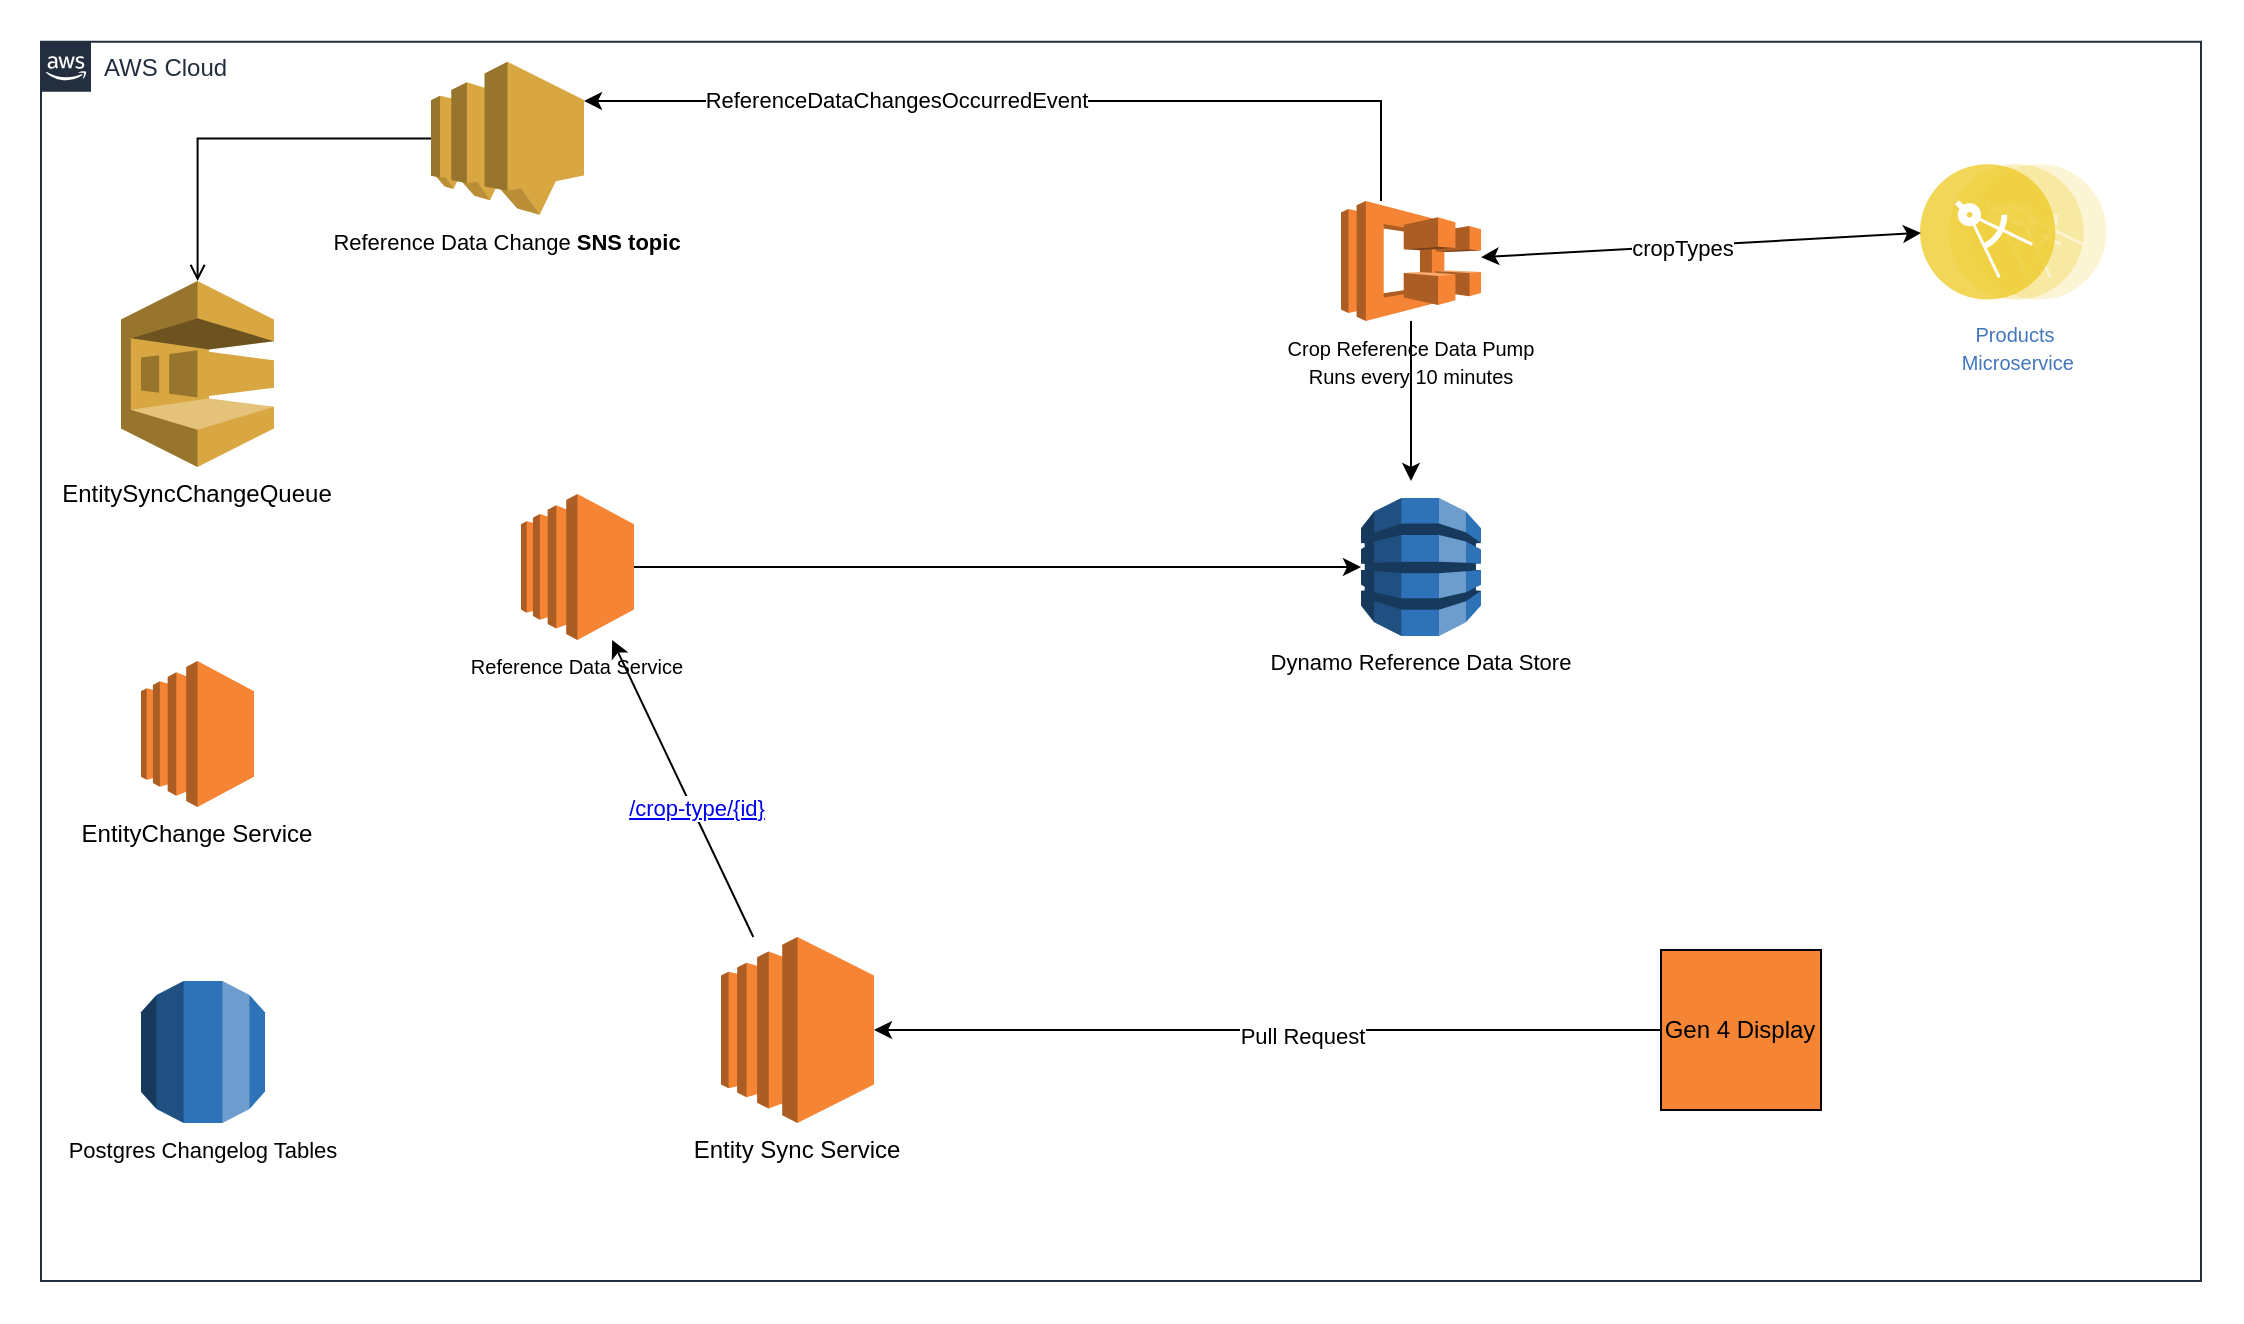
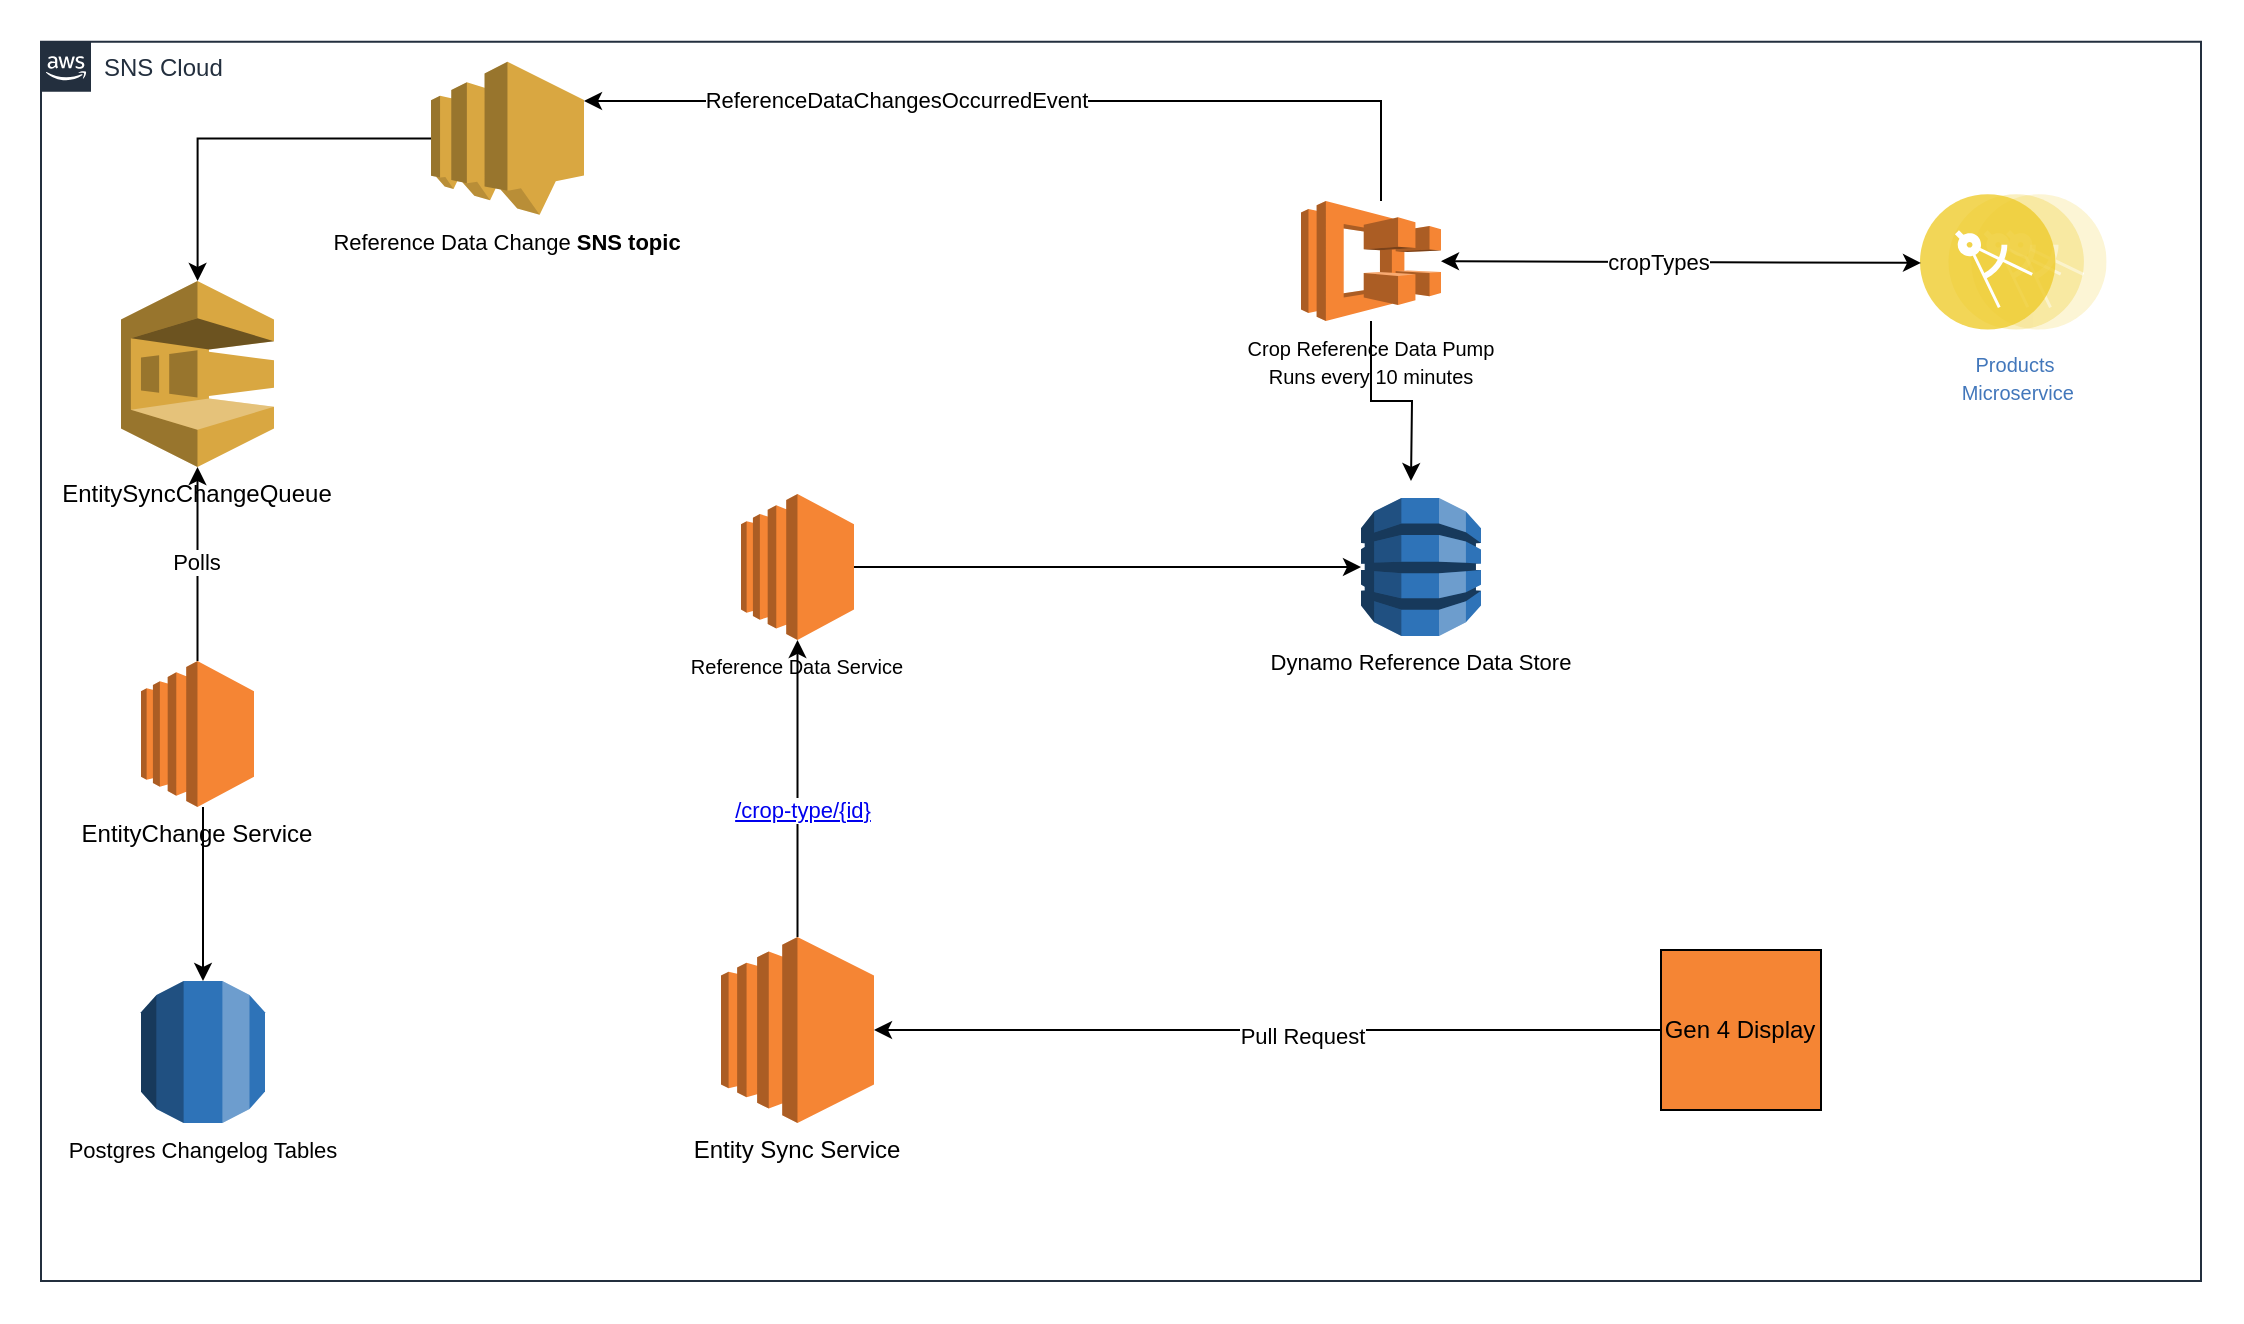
(159, 69) -> (159, 69)
(2014, 233) -> (2014, 263)
(1411, 261) -> (1371, 261)
(198, 269) -> (198, 266)
(578, 567) -> (798, 567)
none -> (198, 570)
none -> (203, 887)
